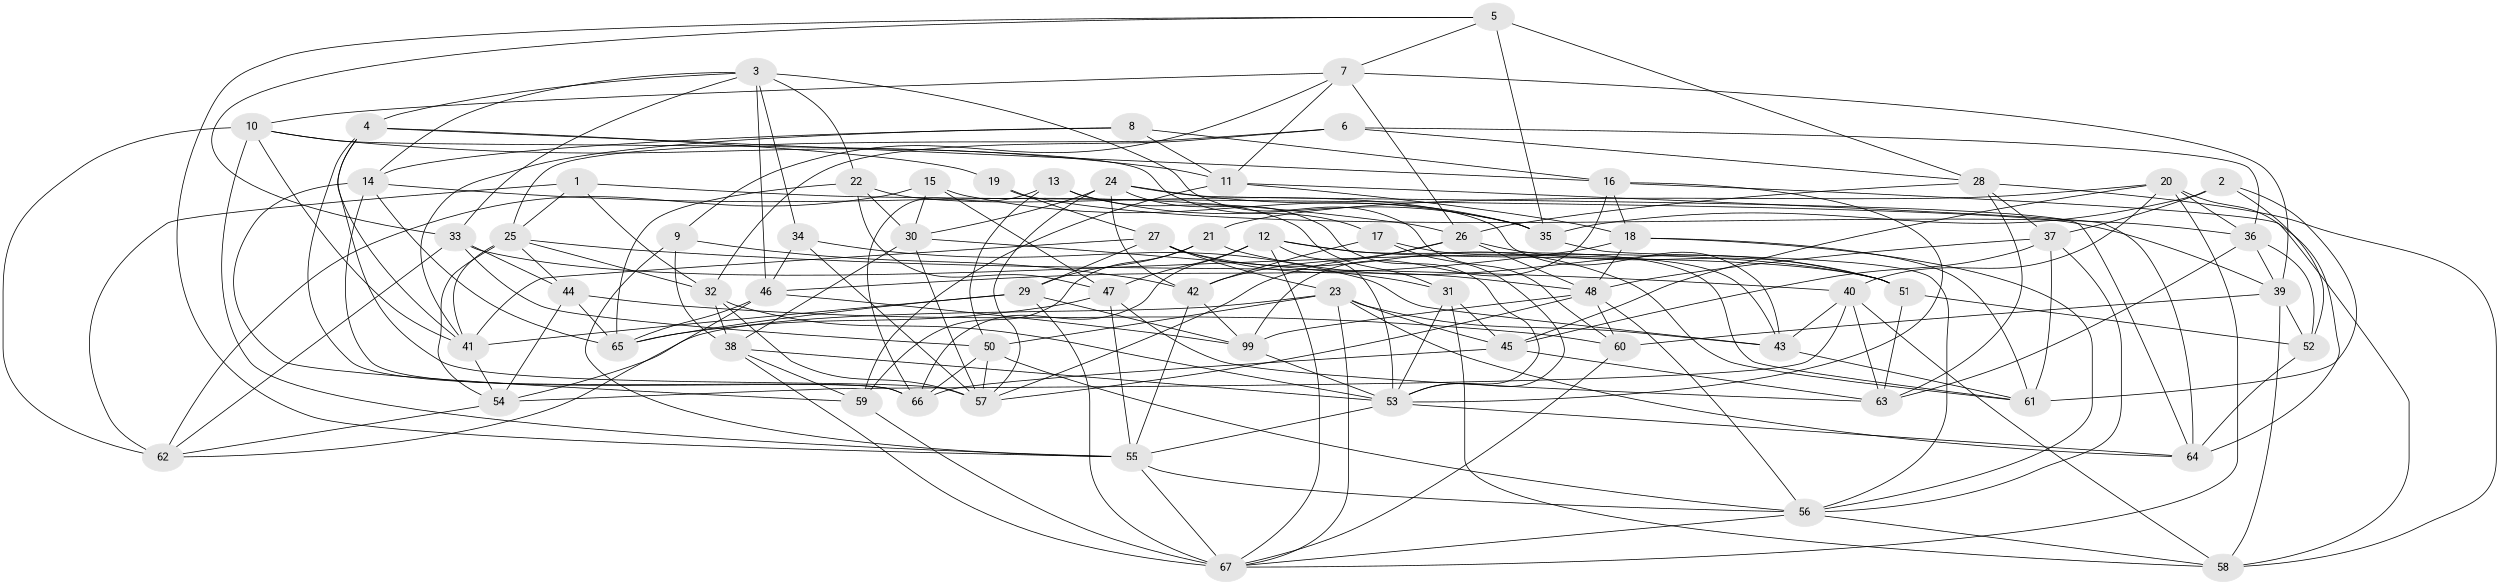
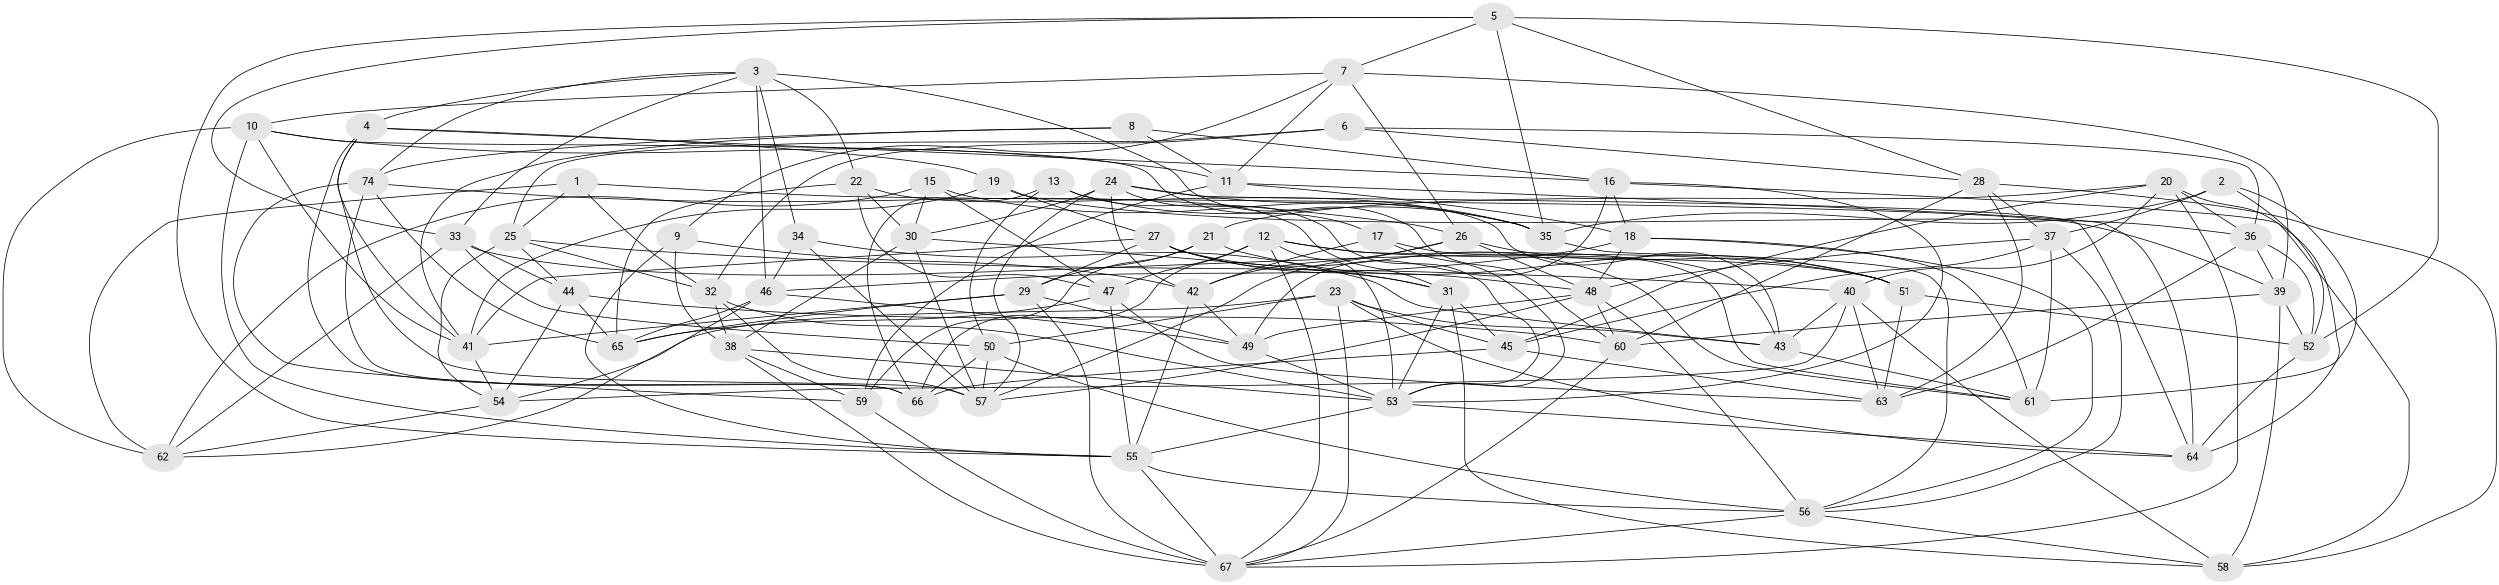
none -> (2118, 44)
(368, 182) -> (368, 182)
(1611, 211) -> (1783, 272)
(1242, 270) -> (1299, 269)
(455, 287) -> (716, 213)
(1248, 347) -> (1248, 347)
